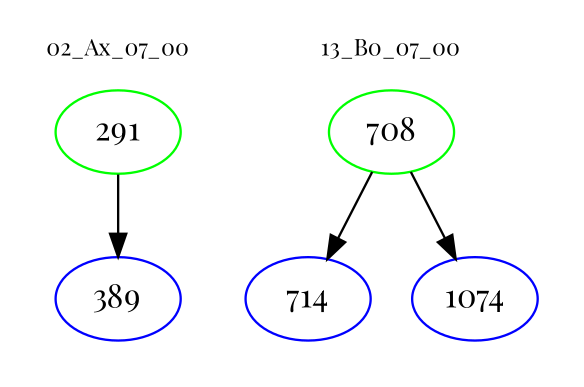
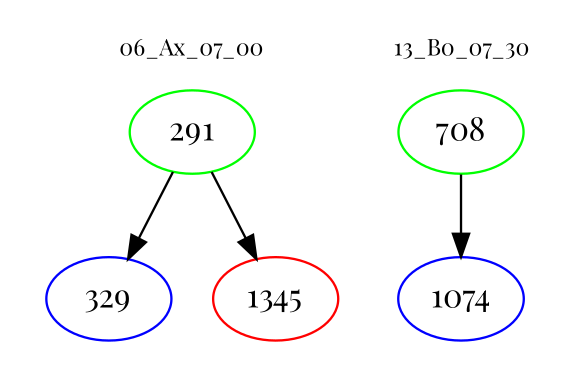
(118, 50) -> (192, 50)
(392, 50) -> (462, 50)
(118, 299) -> (109, 299)
none -> (276, 299)
(308, 299) -> none
